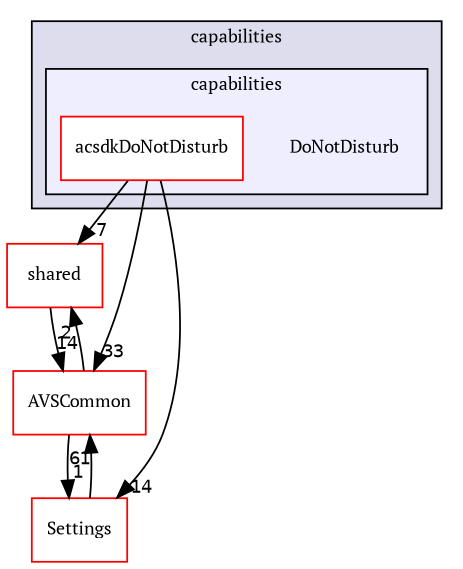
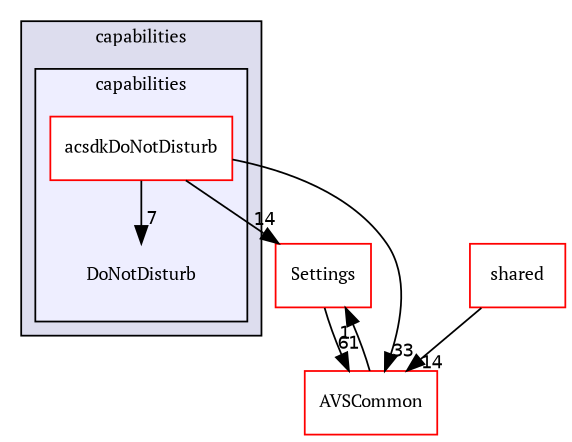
(109, 205) -> (141, 203)
(81, 348) -> none
